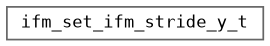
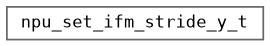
(135, 23) -> (135, 23)
